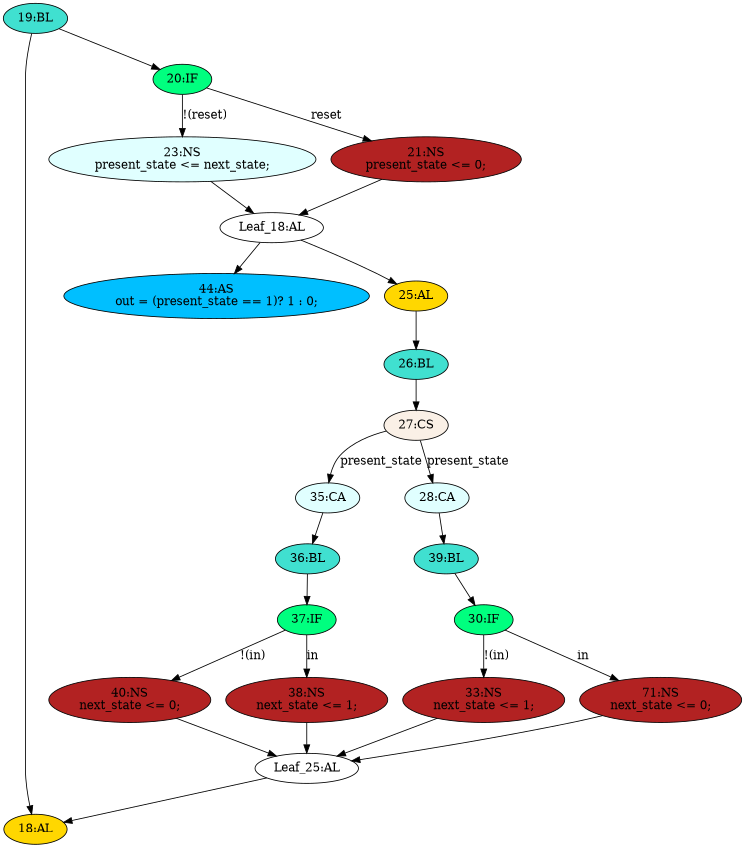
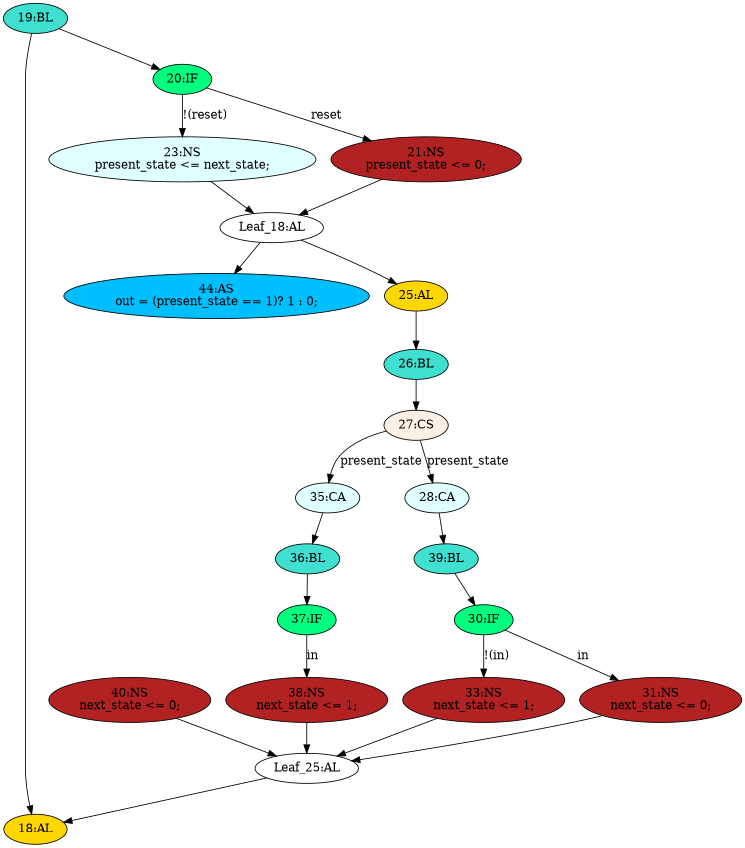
(232, 654) -> none
(661, 700) -> (661, 700)
